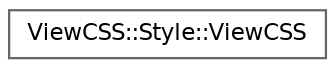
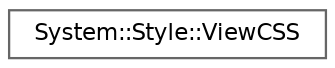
(168, 34) -> (168, 34)
